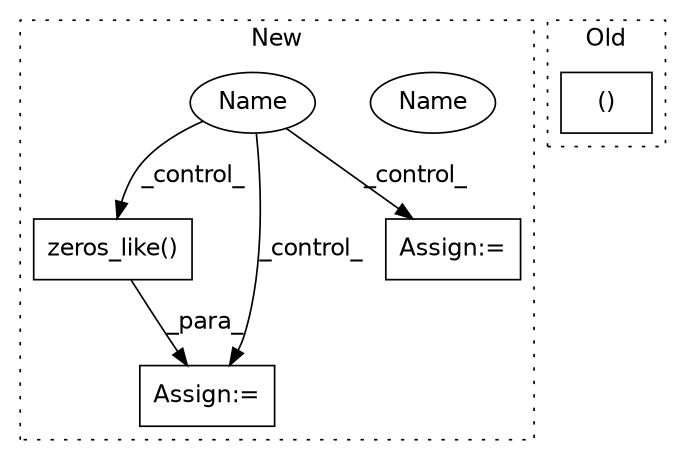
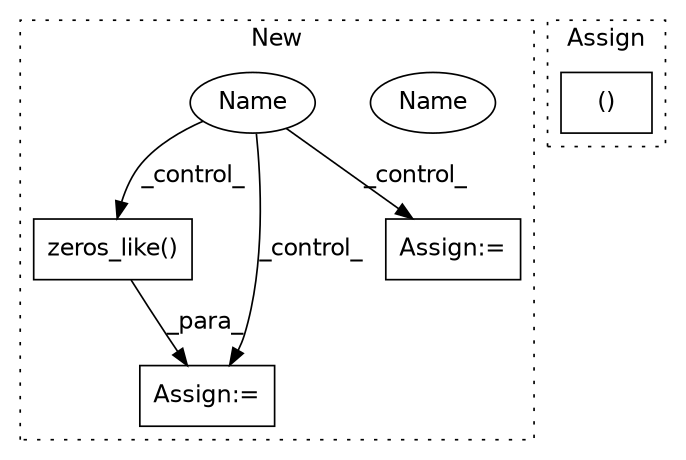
(606, 40) -> (606, 40)
